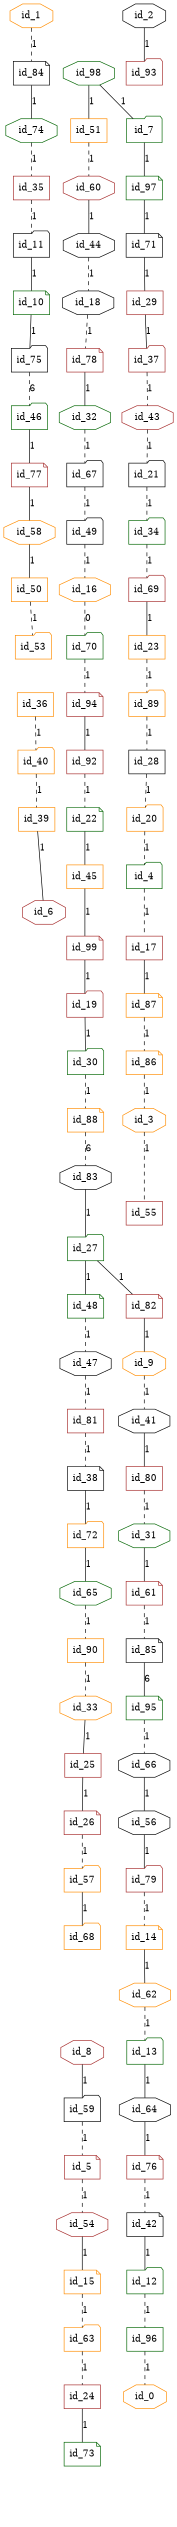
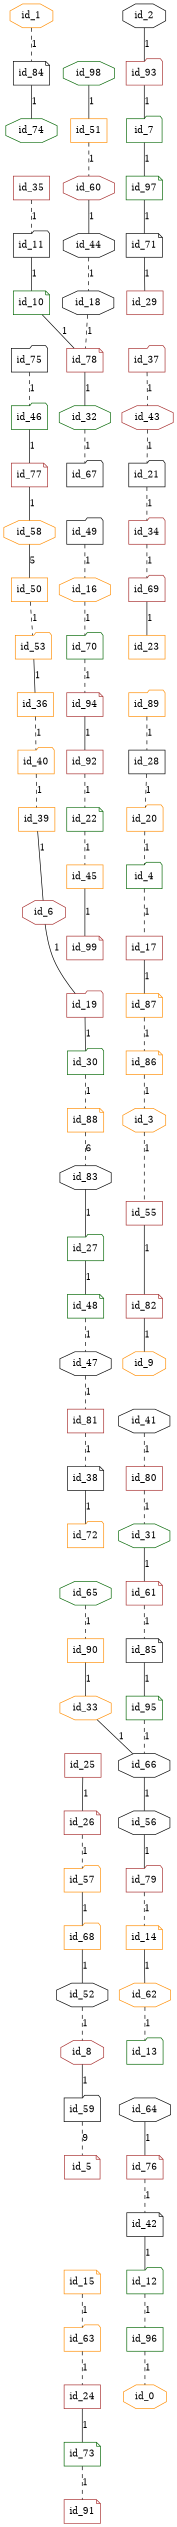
(116, 102) -> (144, 102)
(31, 159) -> none
(30, 332) -> (58, 332)
(146, 332) -> none
(33, 389) -> (33, 389)
(85, 504) -> none
(147, 532) -> (147, 532)
(33, 561) -> (33, 561)
(88, 618) -> (88, 618)
none -> (34, 676)
(147, 676) -> none
(85, 848) -> (85, 848)
(85, 977) -> (55, 961)
(115, 1278) -> (144, 1260)
(144, 1392) -> none
(144, 1450) -> (144, 1450)
(86, 1565) -> none
(86, 1679) -> (86, 1679)
(148, 1679) -> (148, 1679)
(84, 1737) -> (115, 1737)
none -> (82, 1995)
(145, 2081) -> none
(86, 2138) -> (86, 2138)
(82, 2225) -> none
none -> (82, 2512)
